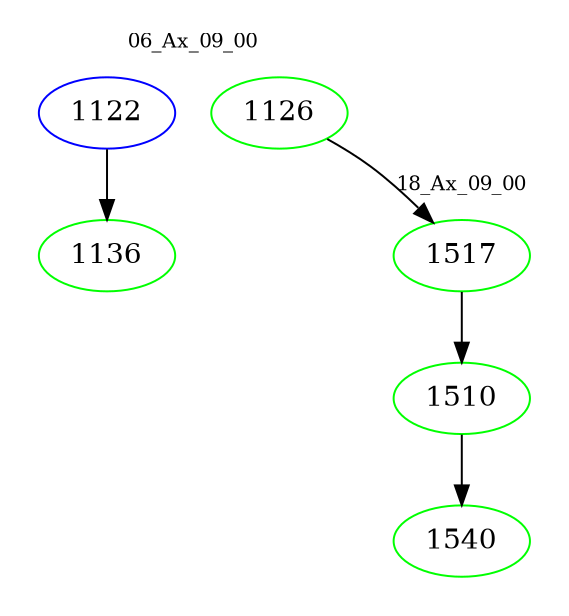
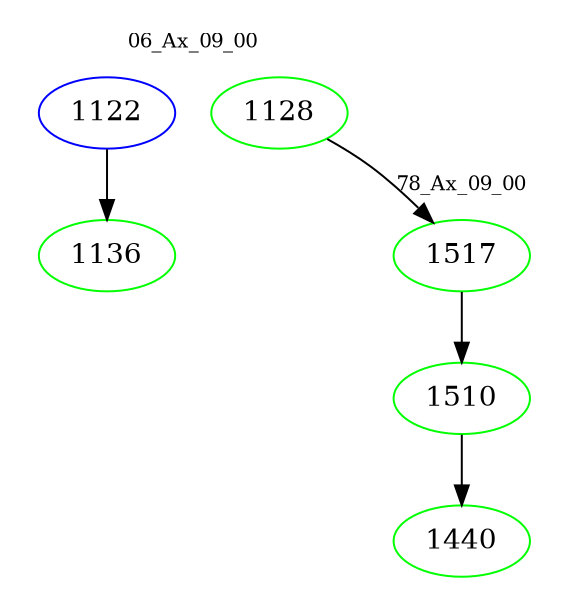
(279, 113) -> (279, 113)
(462, 185) -> (462, 185)
(462, 541) -> (462, 541)
